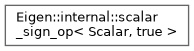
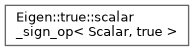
(97, 25) -> (97, 25)
